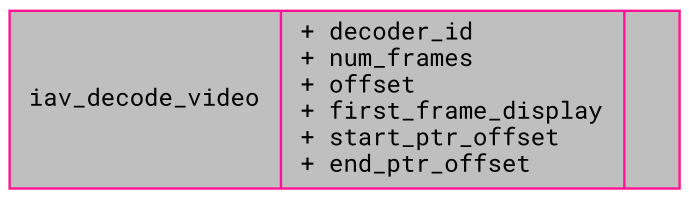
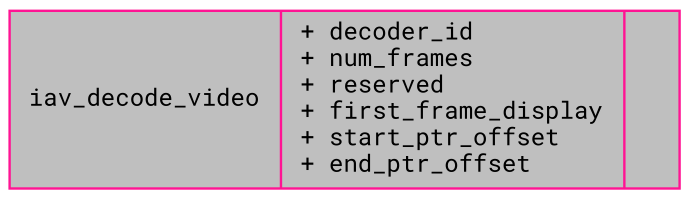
(359, 85) -> (373, 85)
